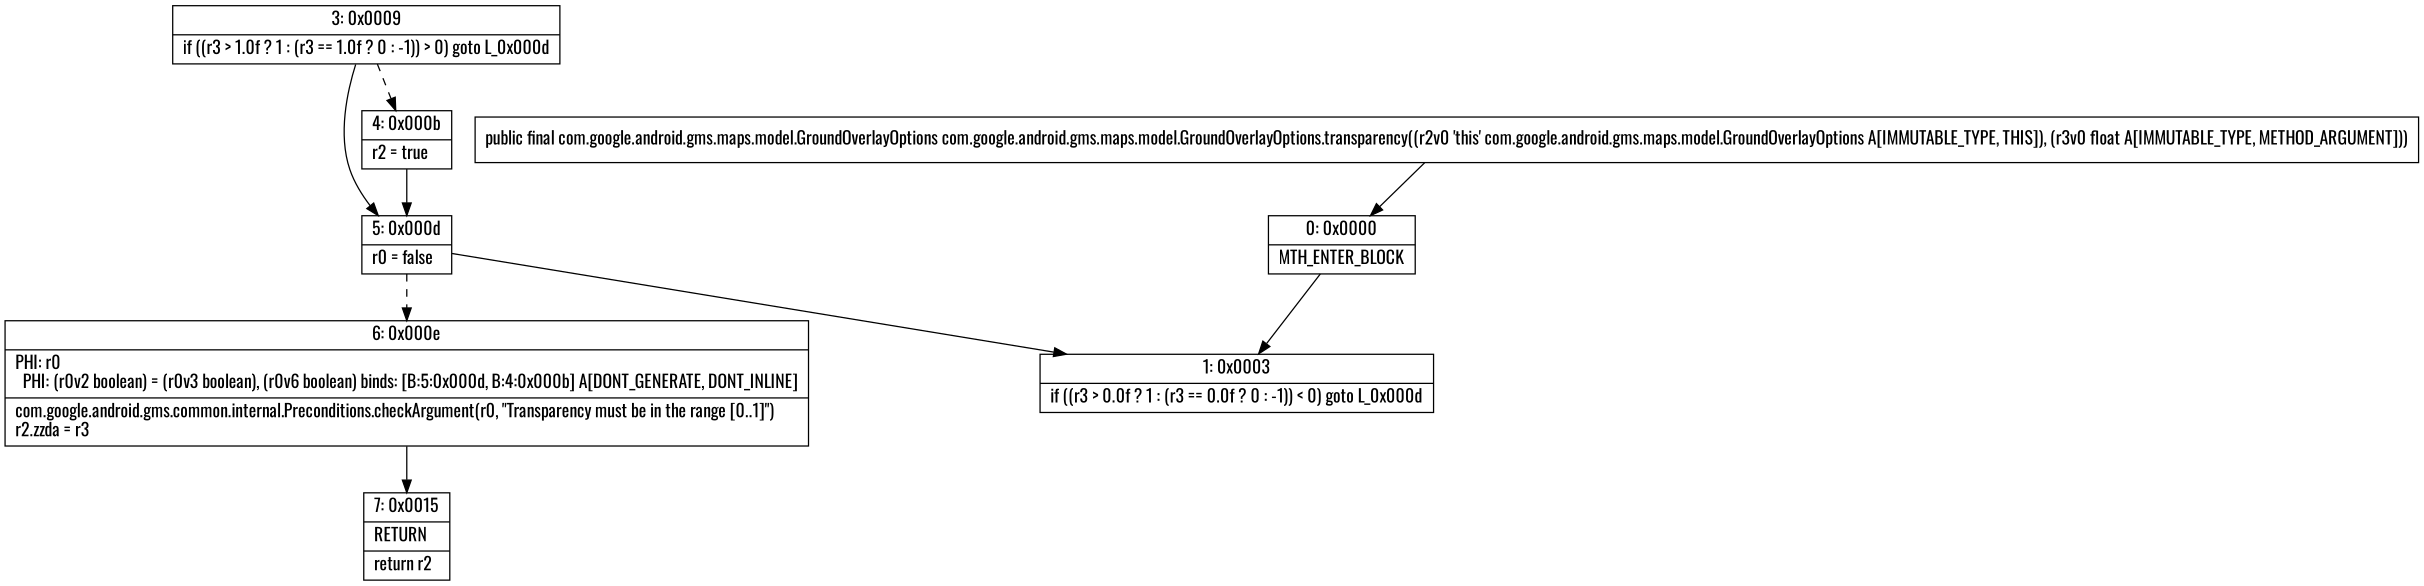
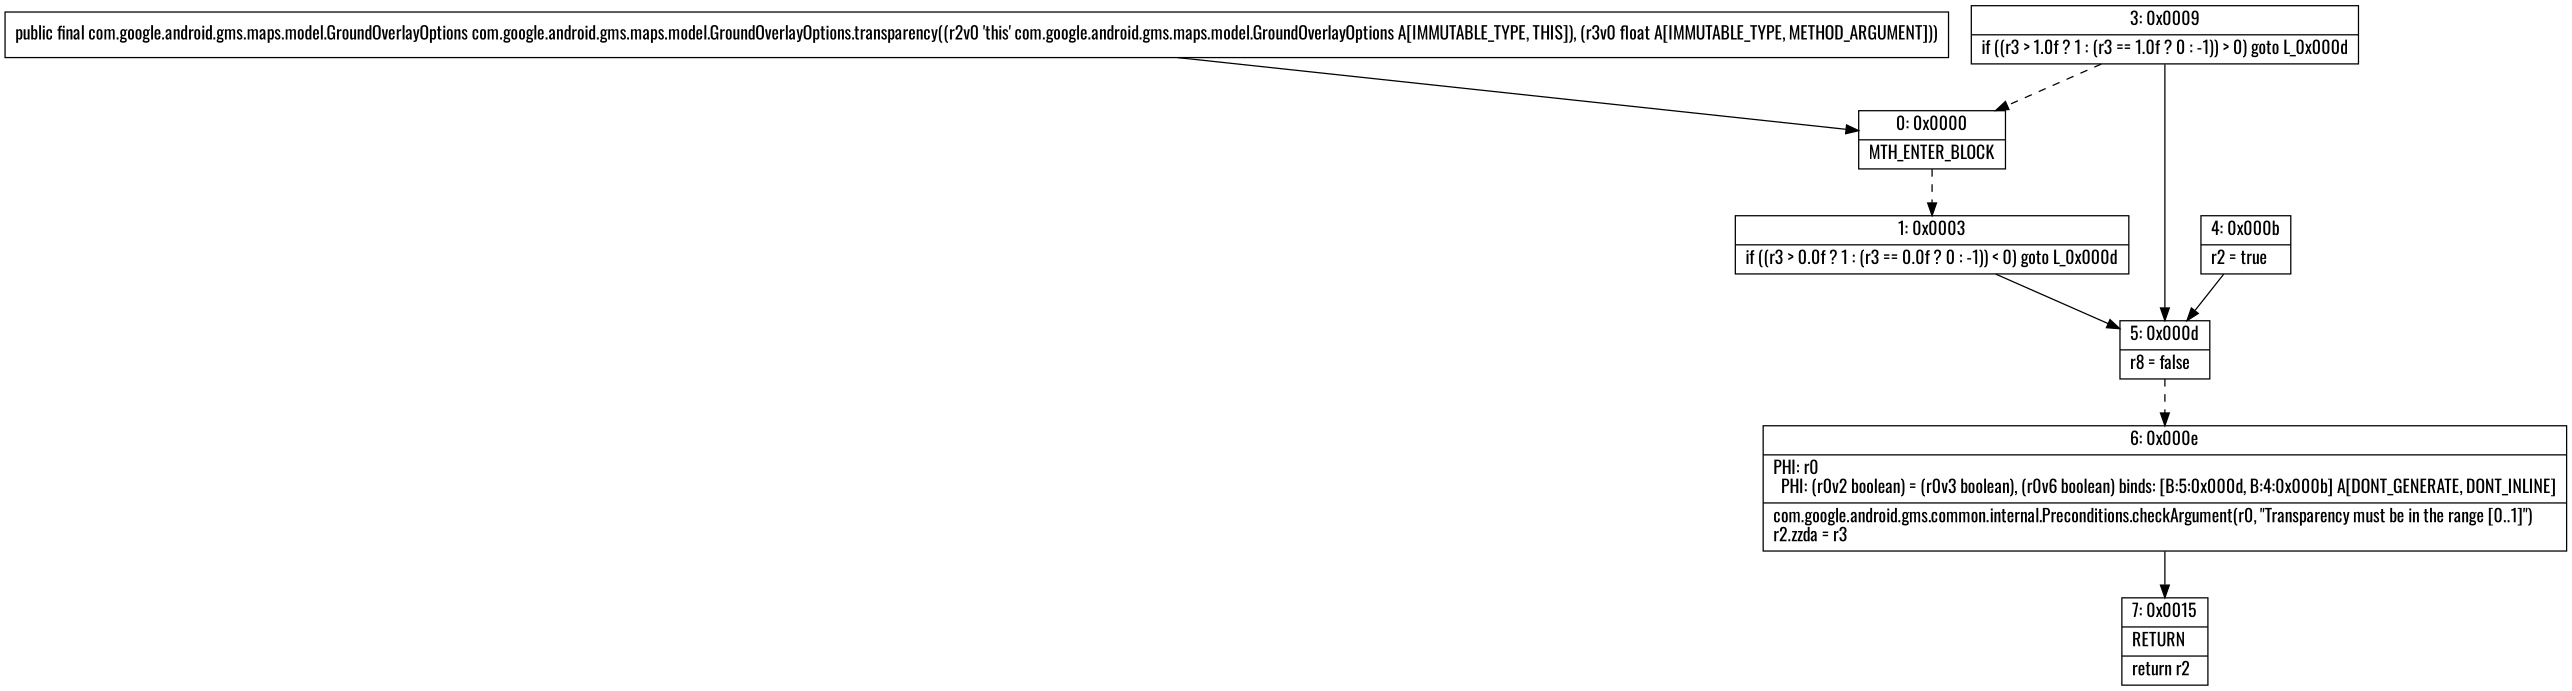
(384, 81) -> (2054, 85)
(403, 259) -> (2160, 364)
(753, 303) -> (2052, 299)
(1293, 309) -> (1932, 186)
